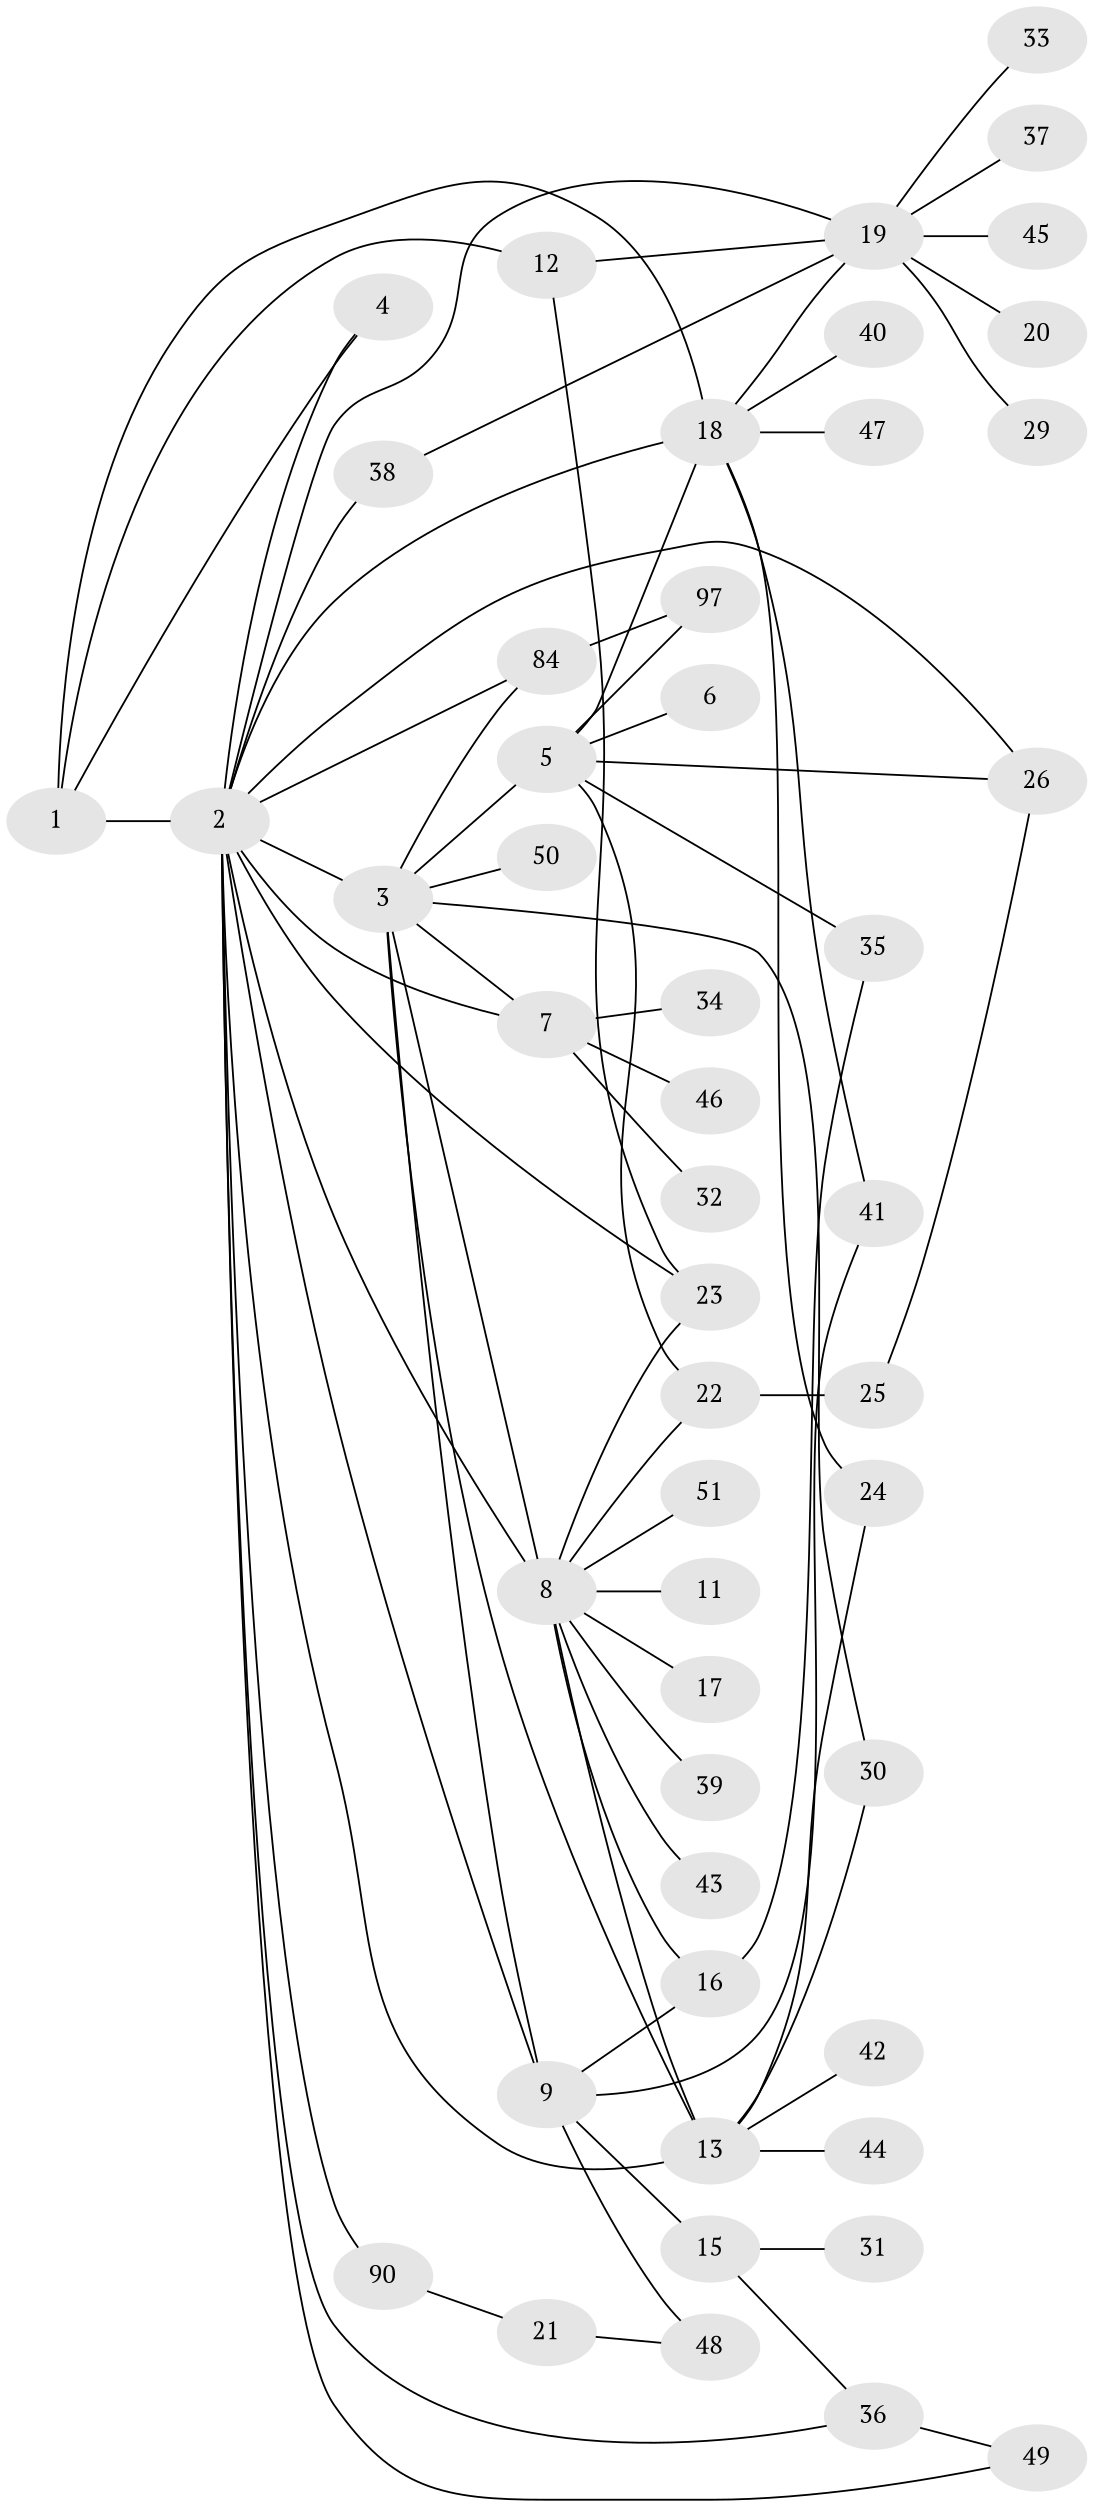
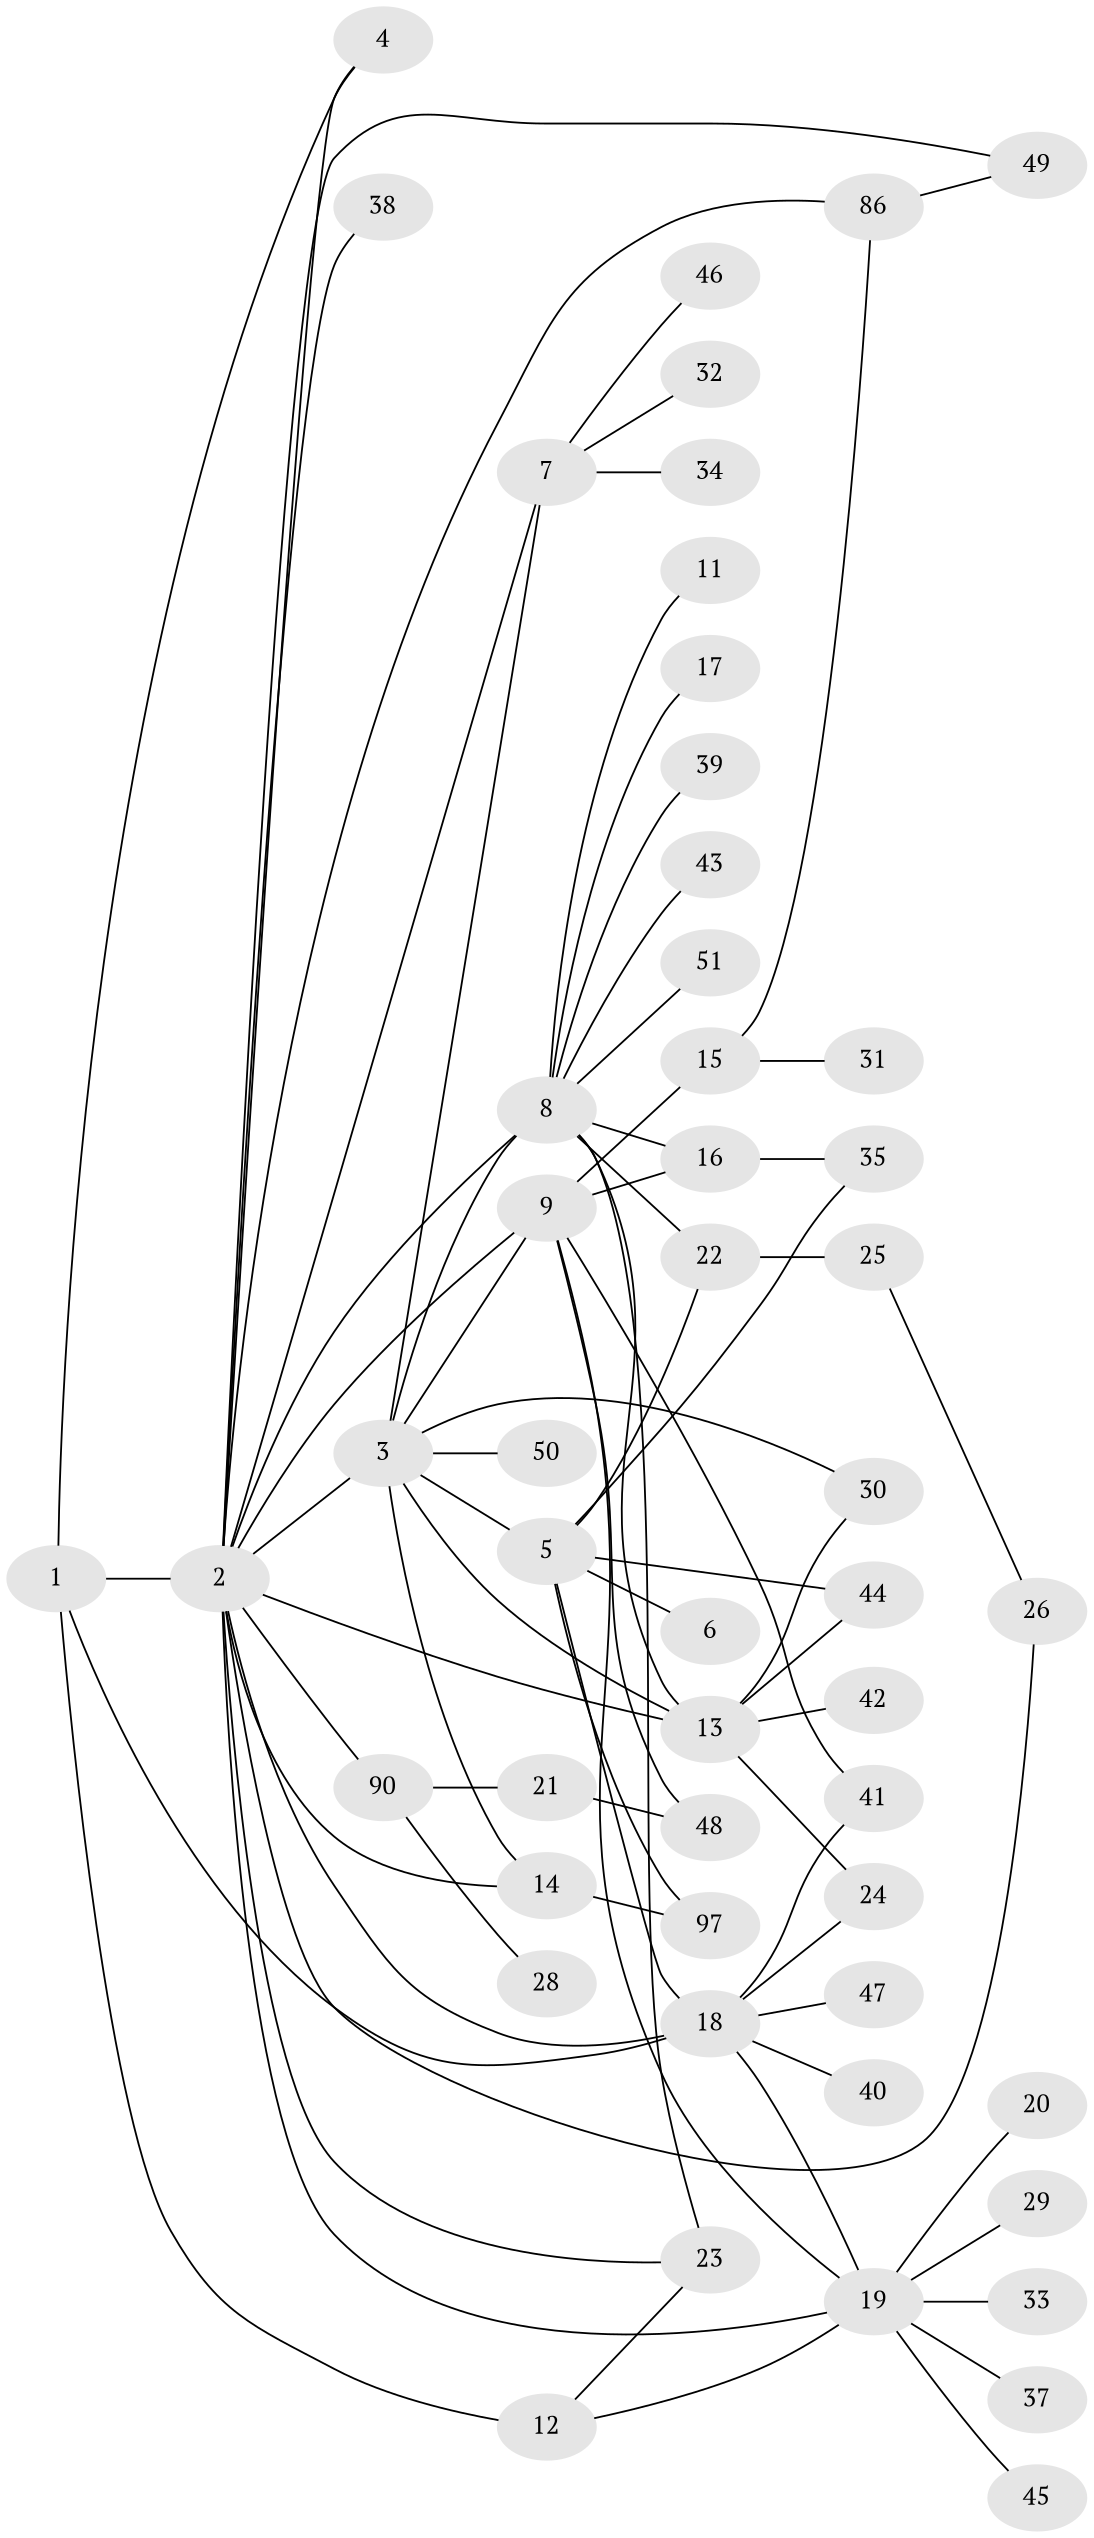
(629, 355) -> (600, 1823)
(547, 661) -> (547, 1886)
(812, 771) -> (710, 1573)
none -> (547, 1984)
(874, 2416) -> (874, 207)
